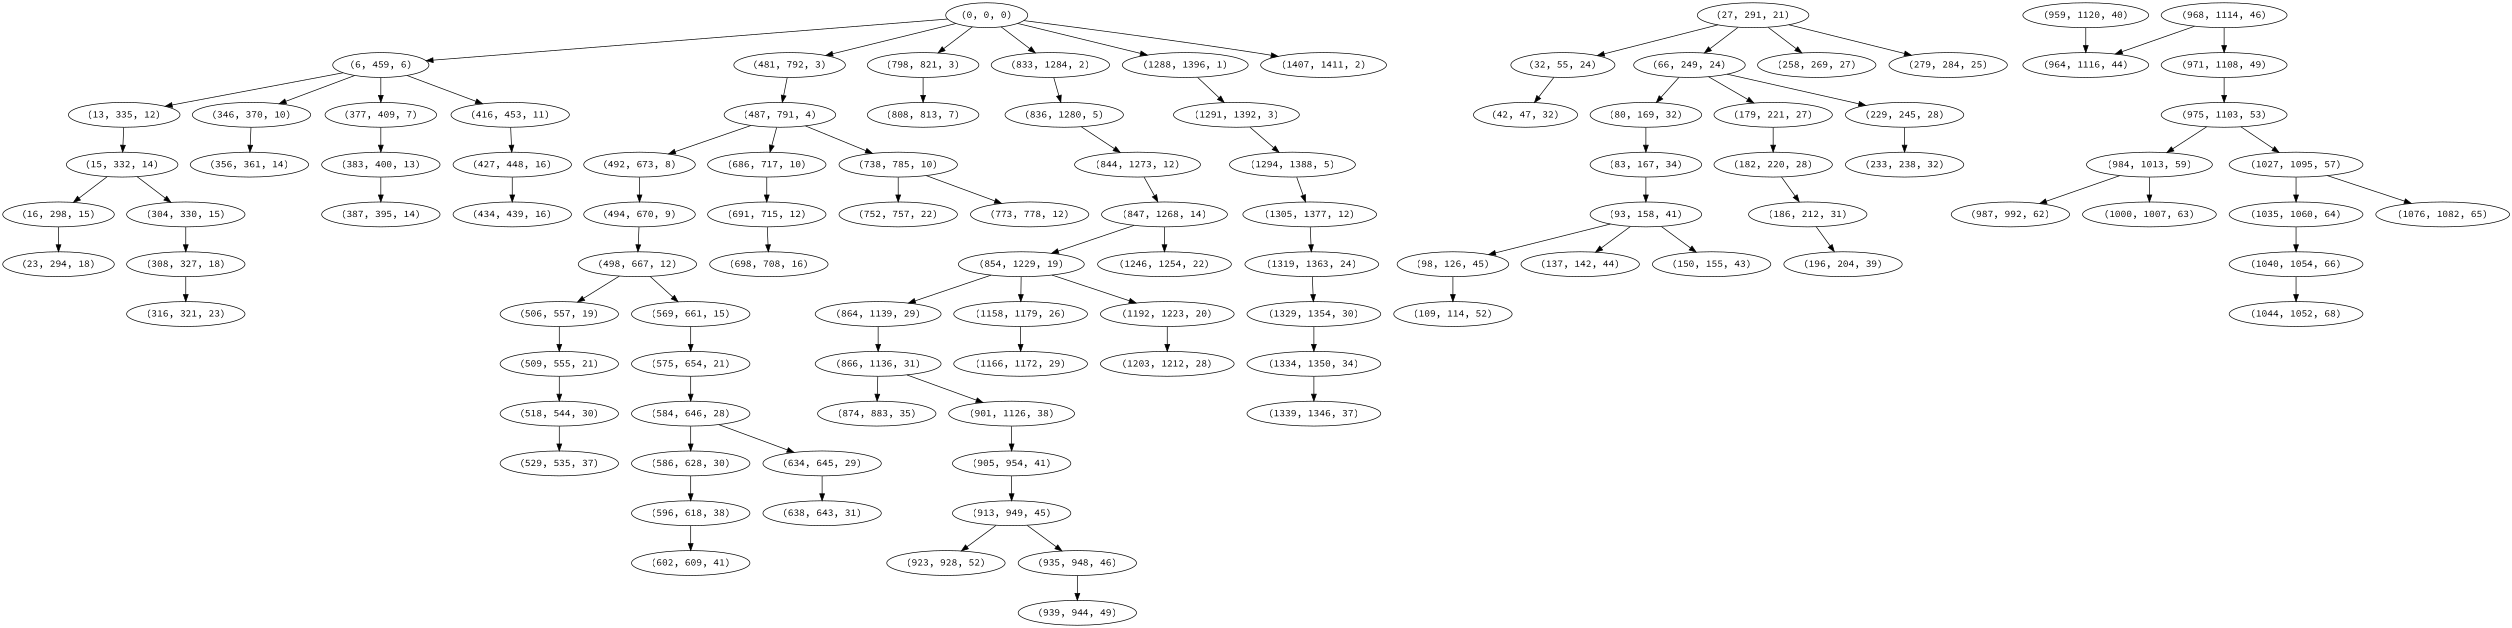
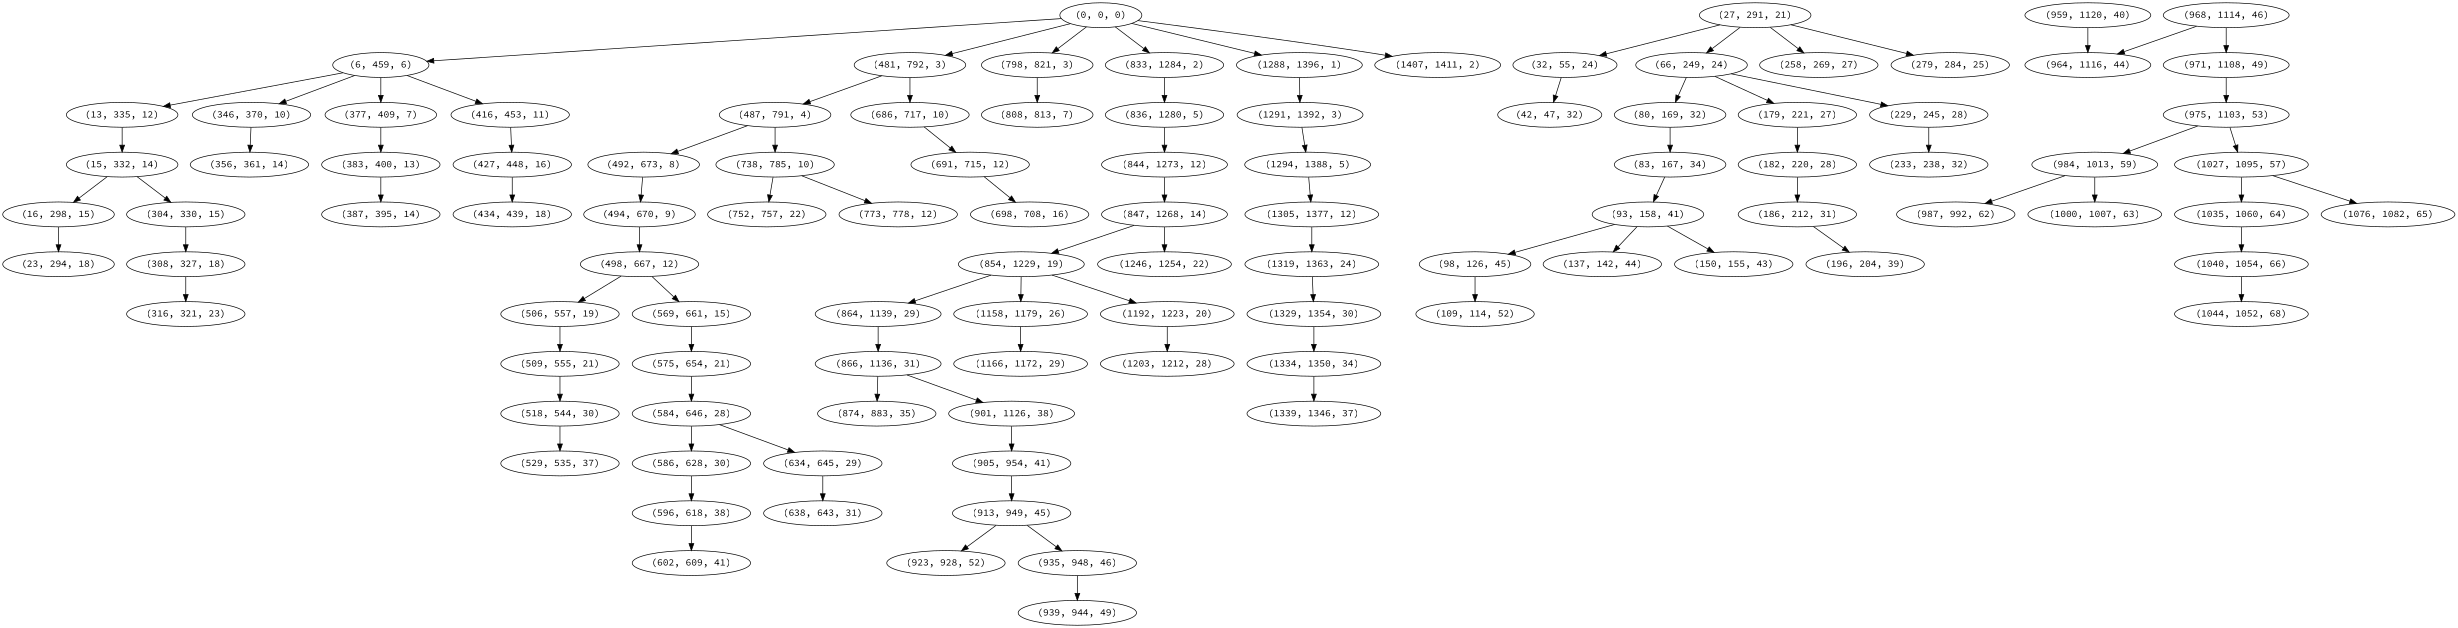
(774, 136) -> (910, 87)
(512, 214) -> (512, 214)
